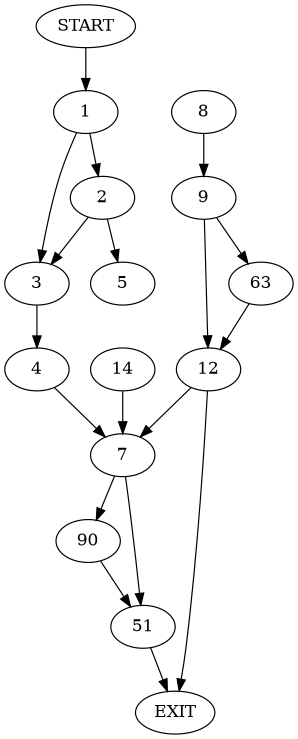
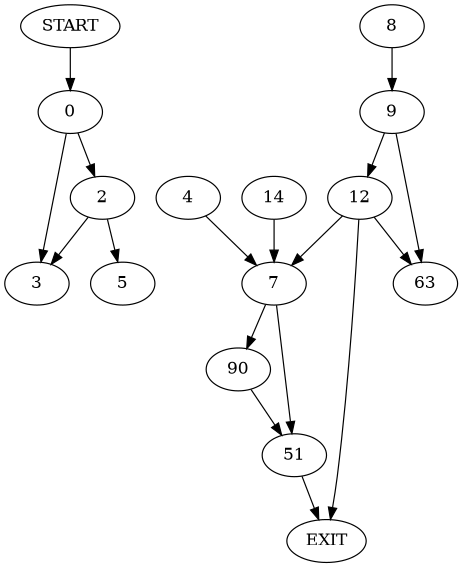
(86, 112) -> (70, 112)
(37, 321) -> none
(238, 321) -> (389, 236)
